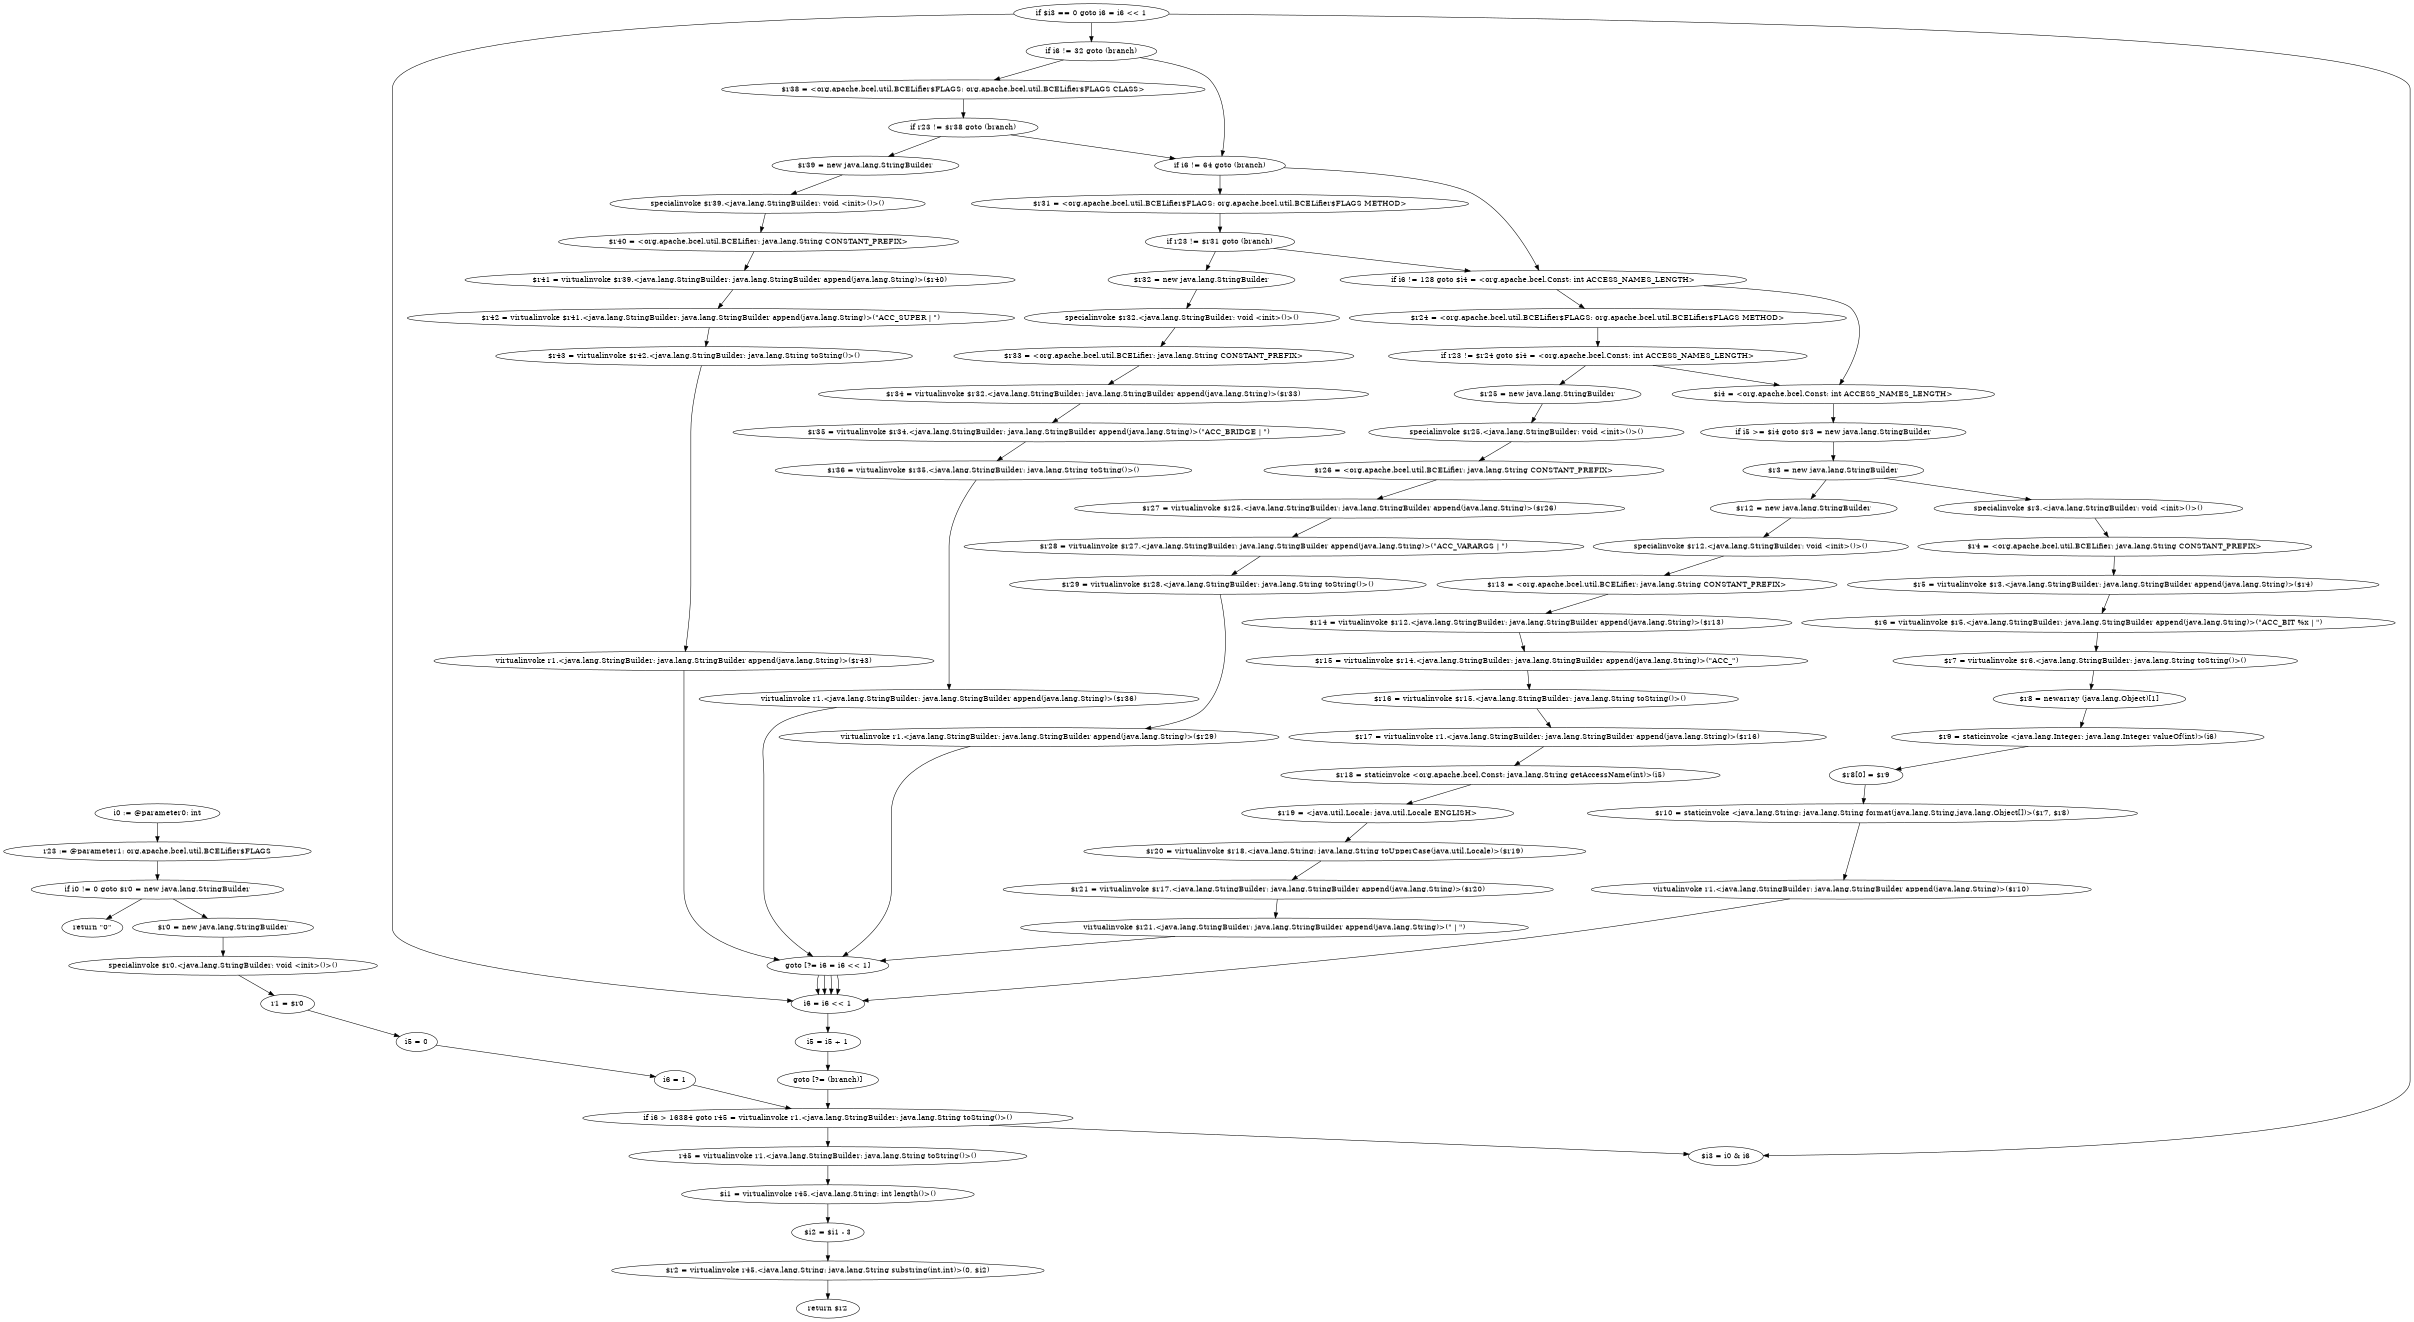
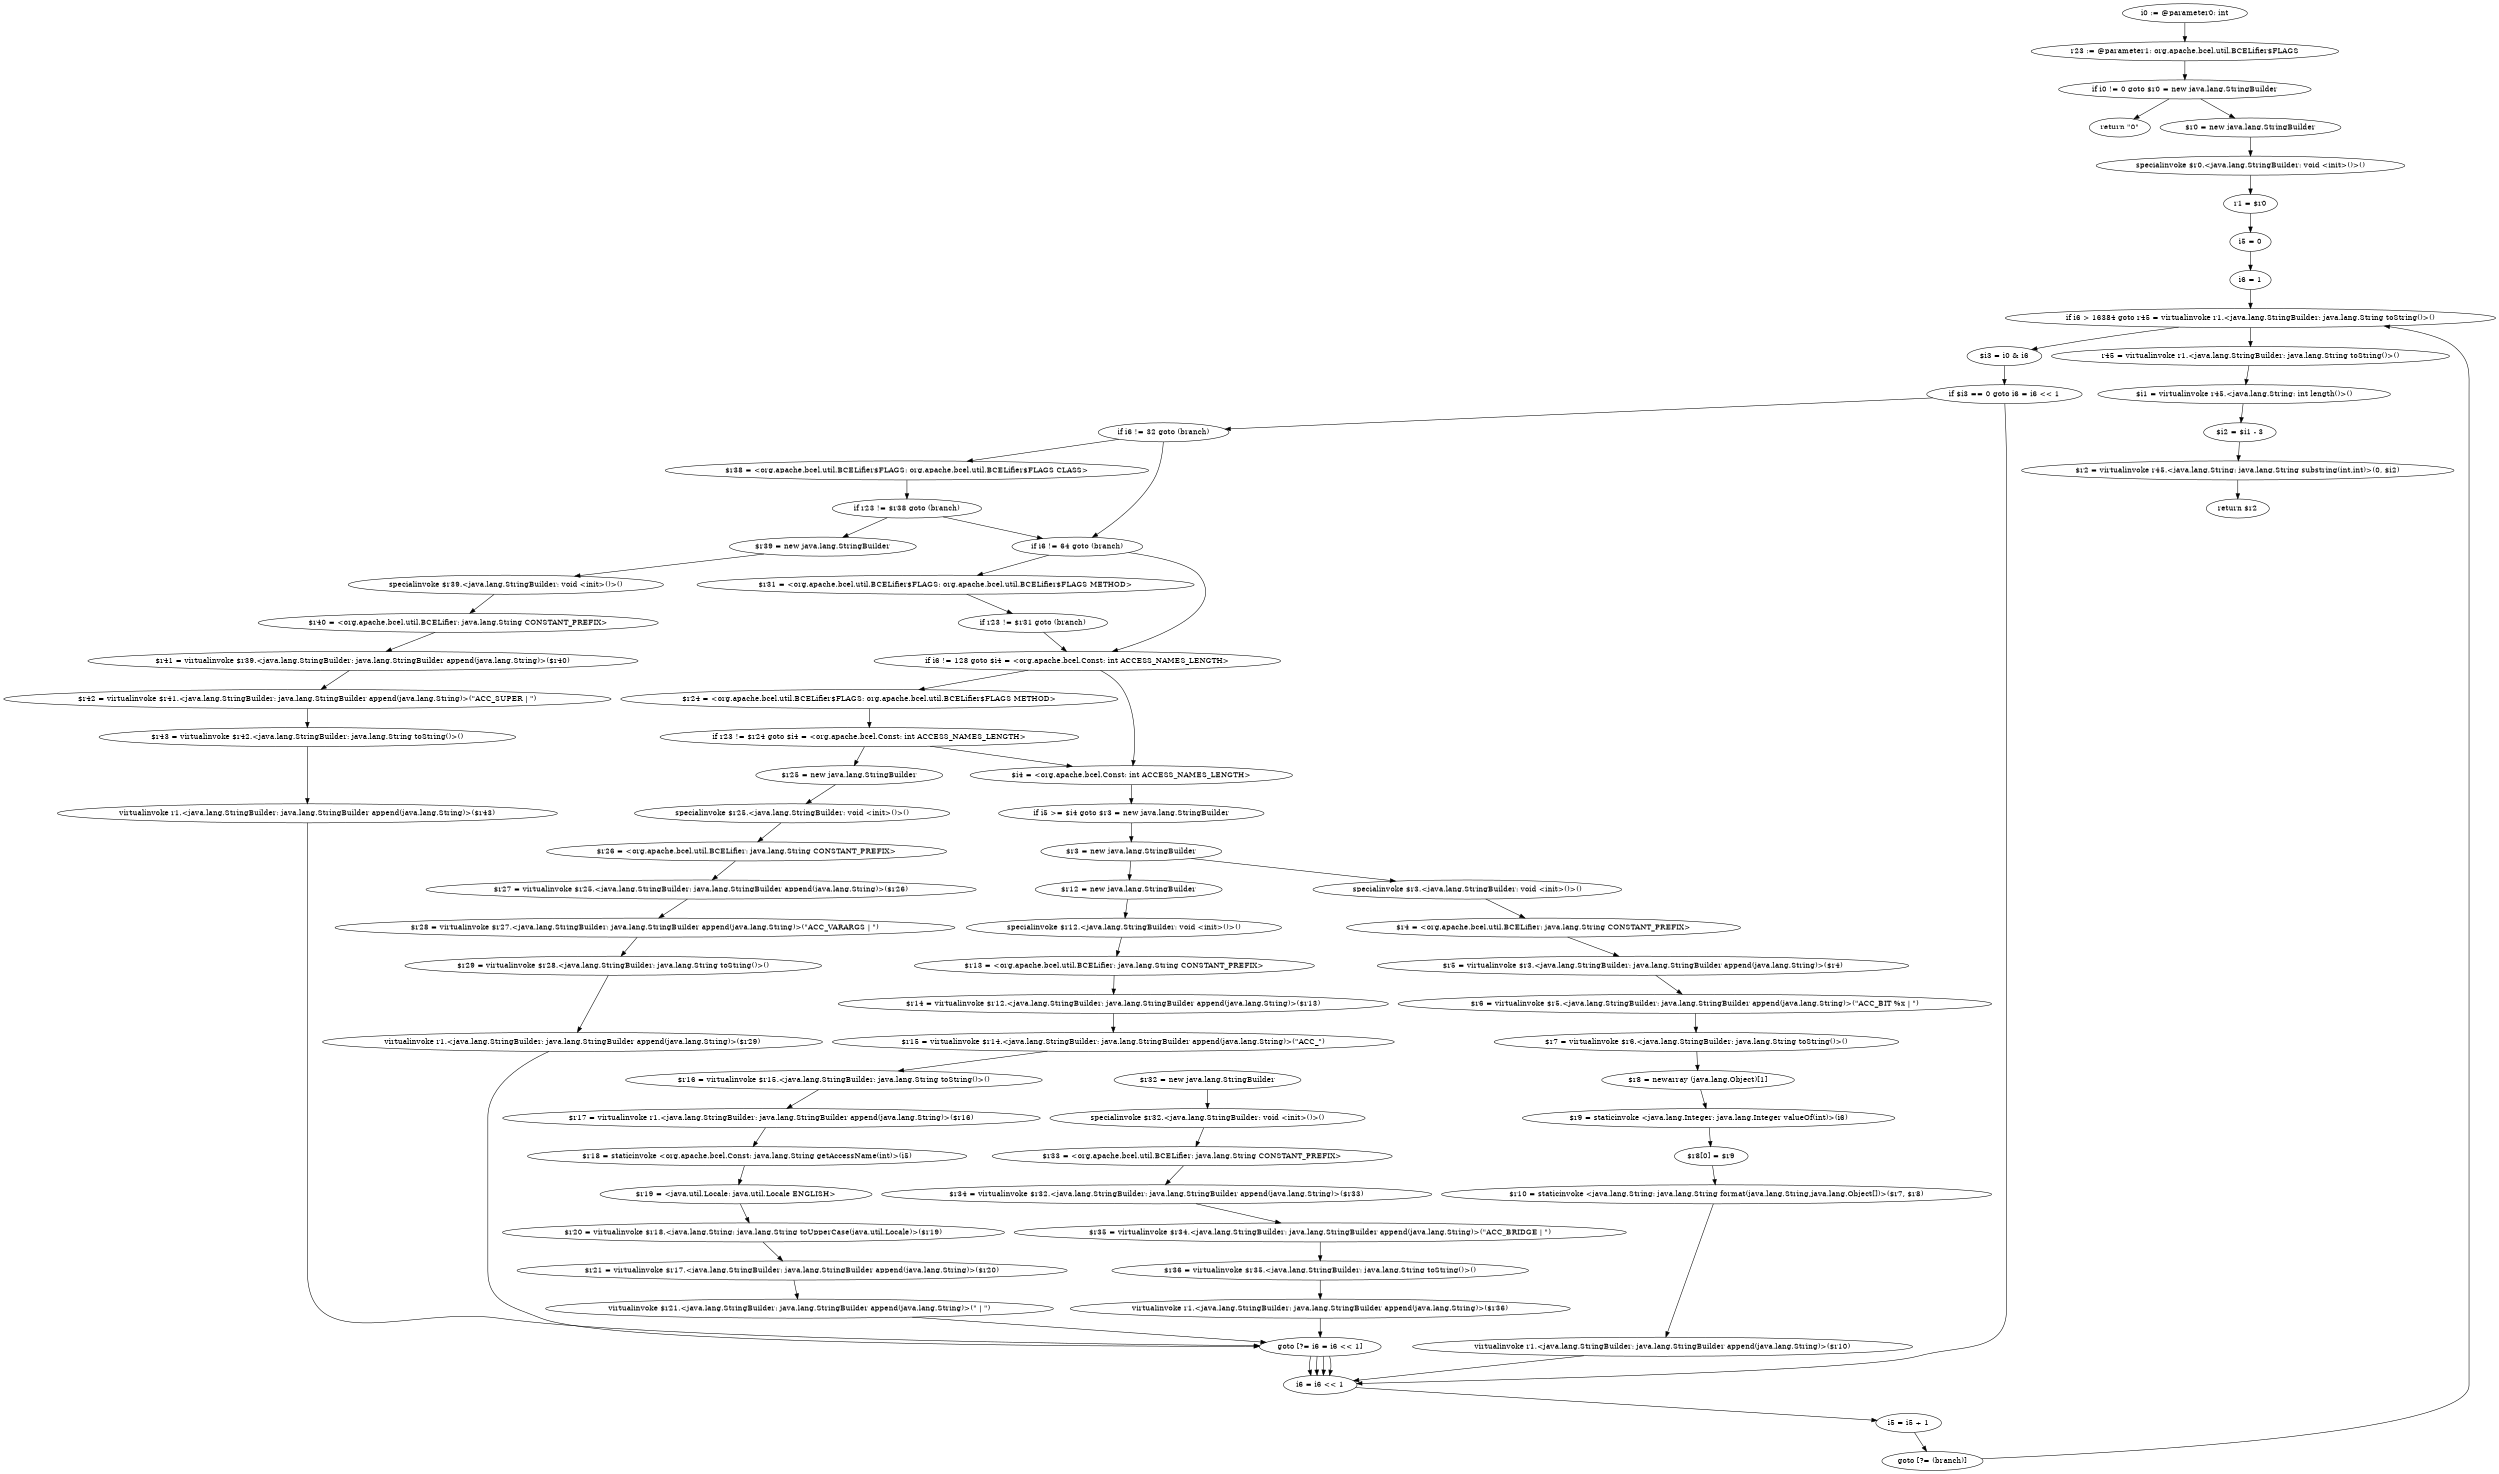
(1212, 258) -> none
(2410, 288) -> (2004, 373)
